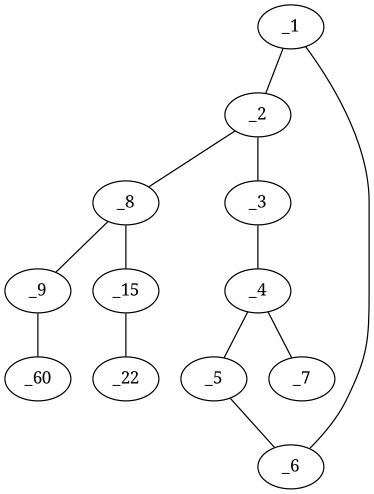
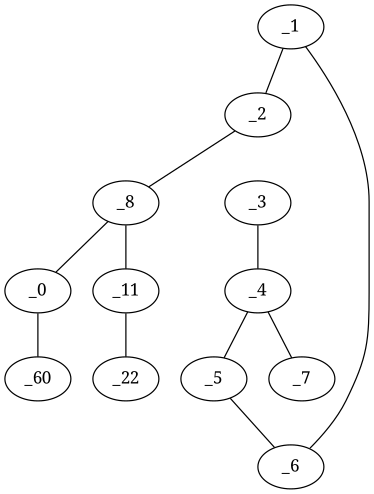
(258, 159) -> none
(38, 291) -> (38, 291)
(126, 291) -> (126, 291)
